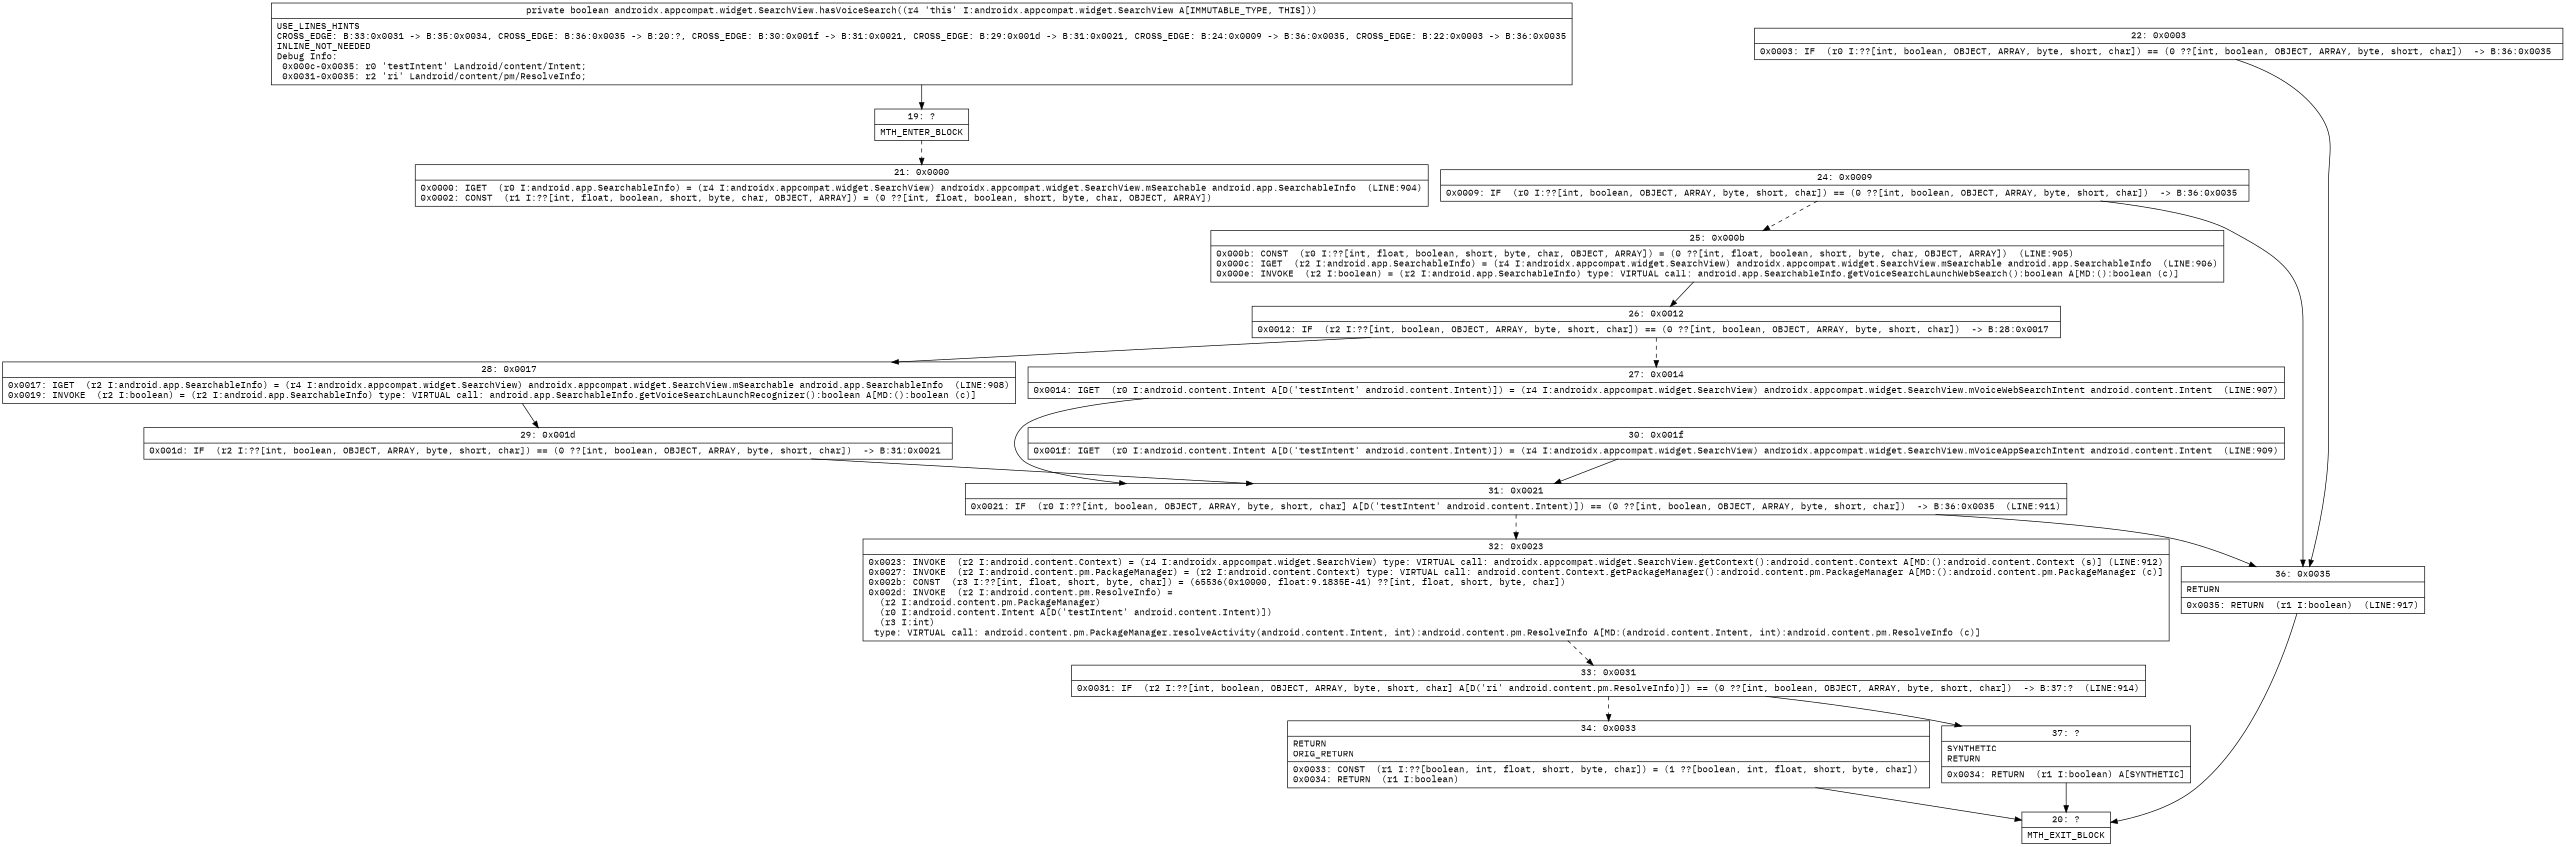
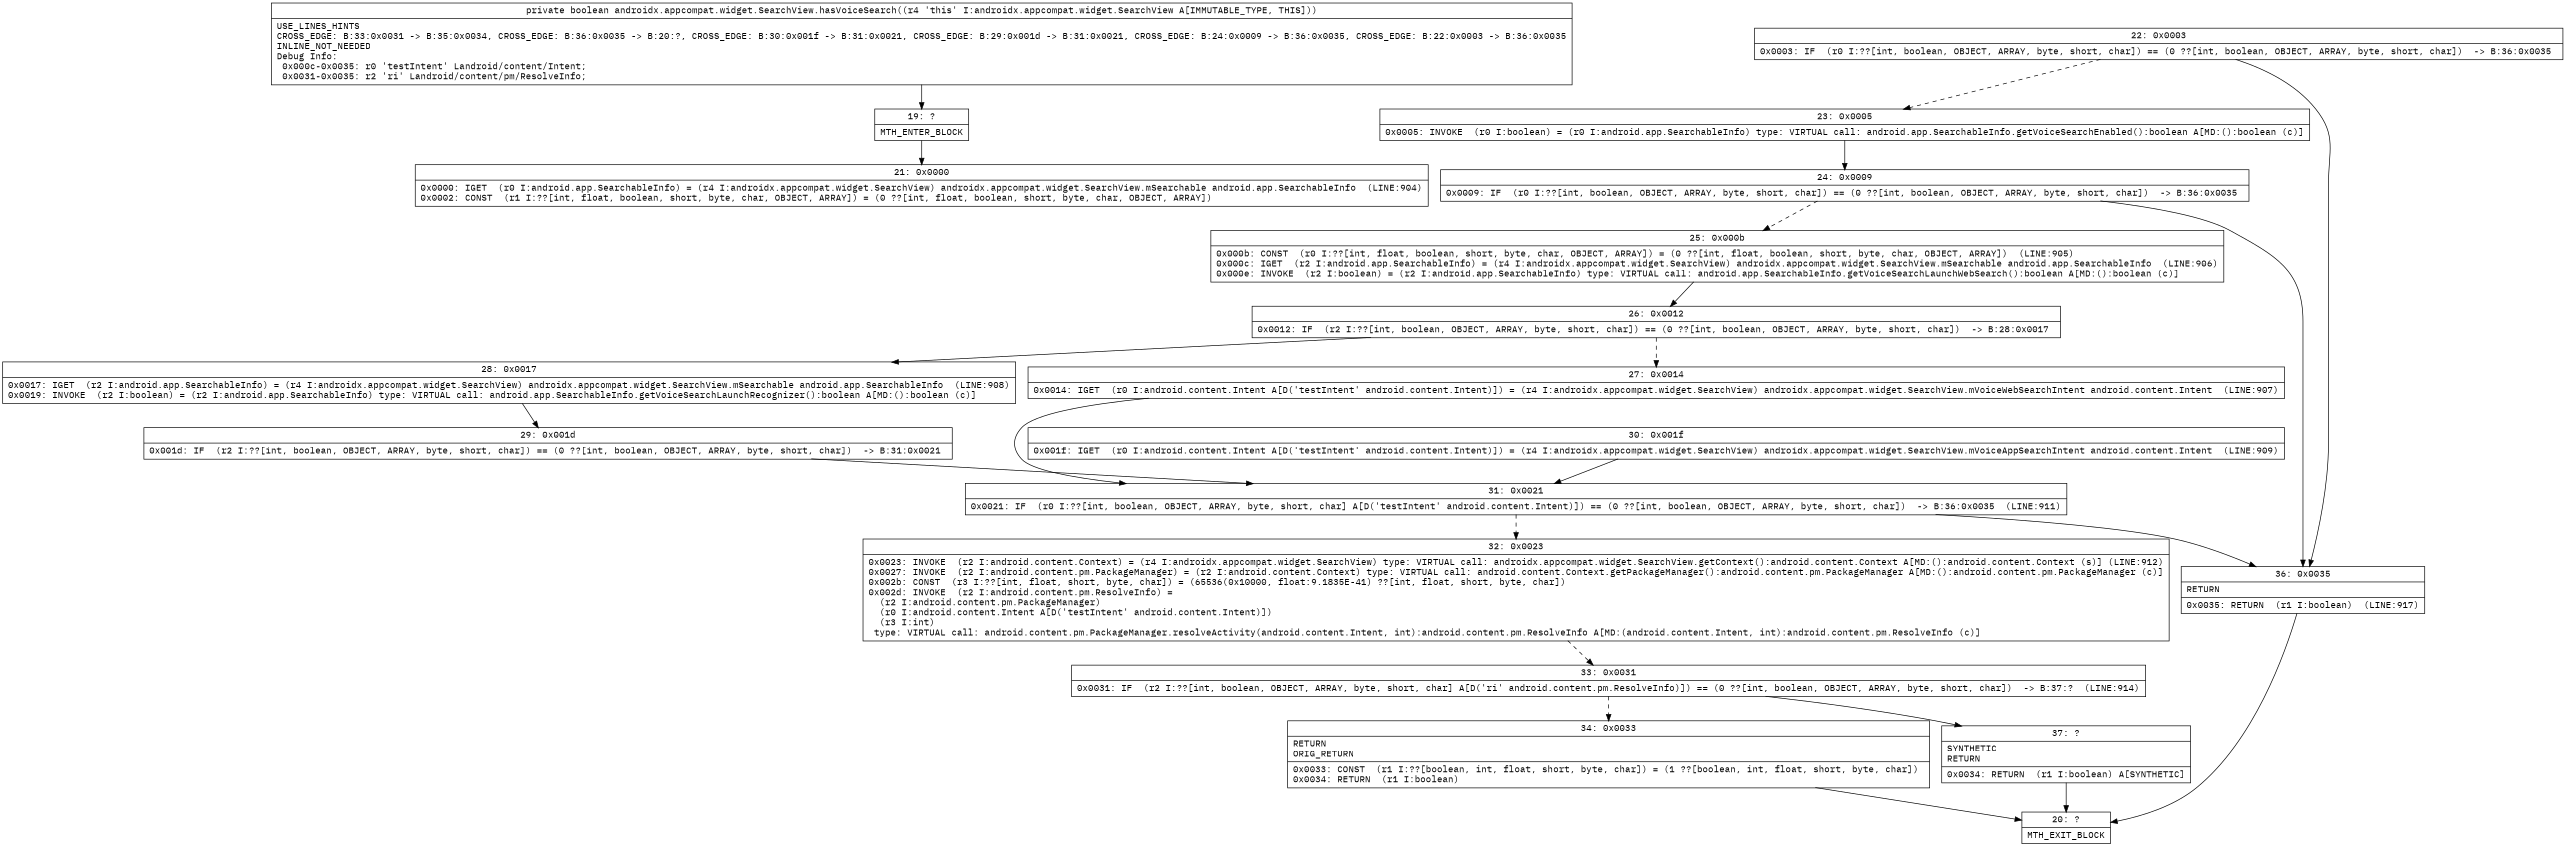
none -> (1845, 125)
(922, 149) -> (922, 149)
